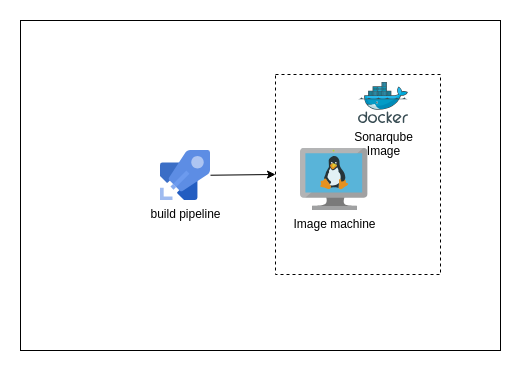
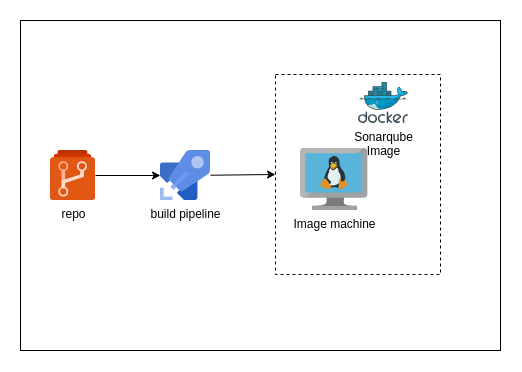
none -> (73, 176)
none -> (125, 176)
